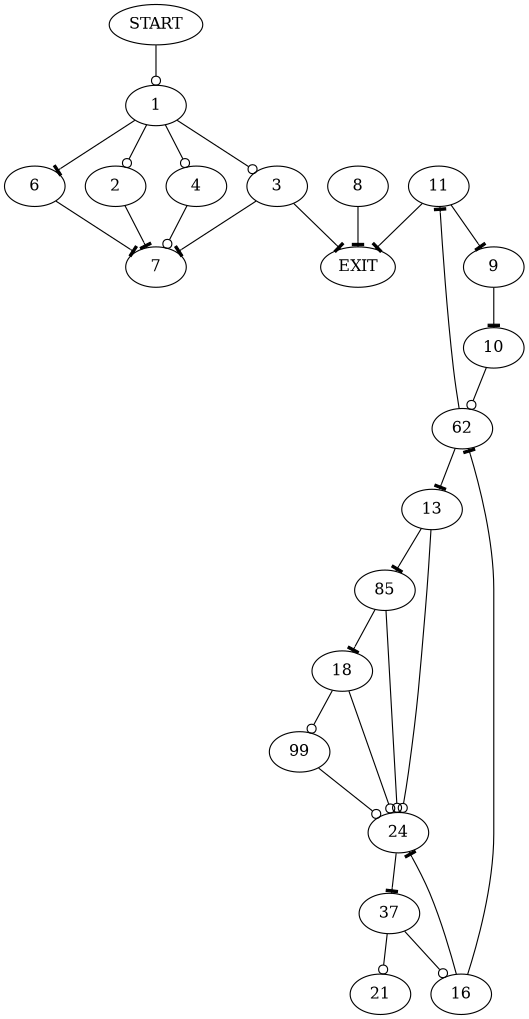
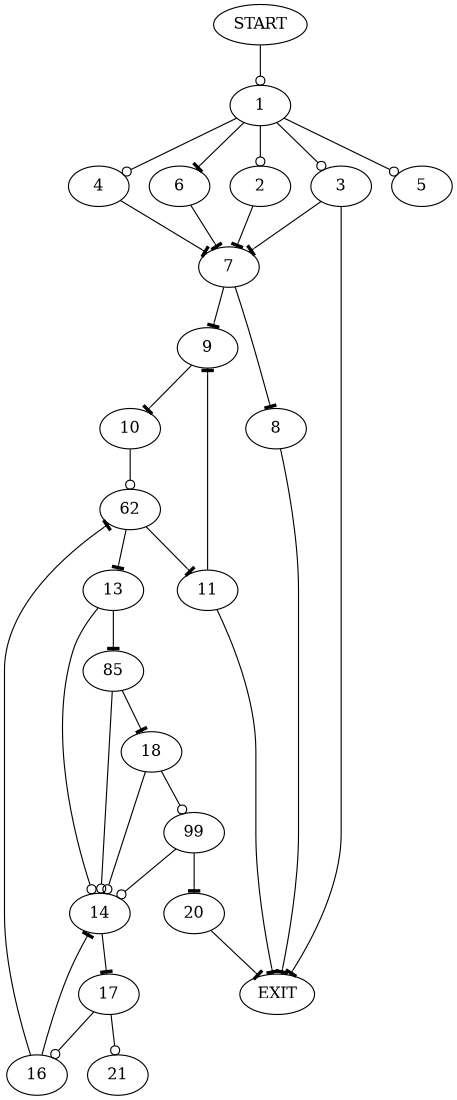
none -> (422, 186)
(178, 223) -> (161, 225)
none -> (219, 305)
none -> (253, 345)
(398, 833) -> (100, 913)
none -> (194, 913)
(389, 913) -> (109, 994)
